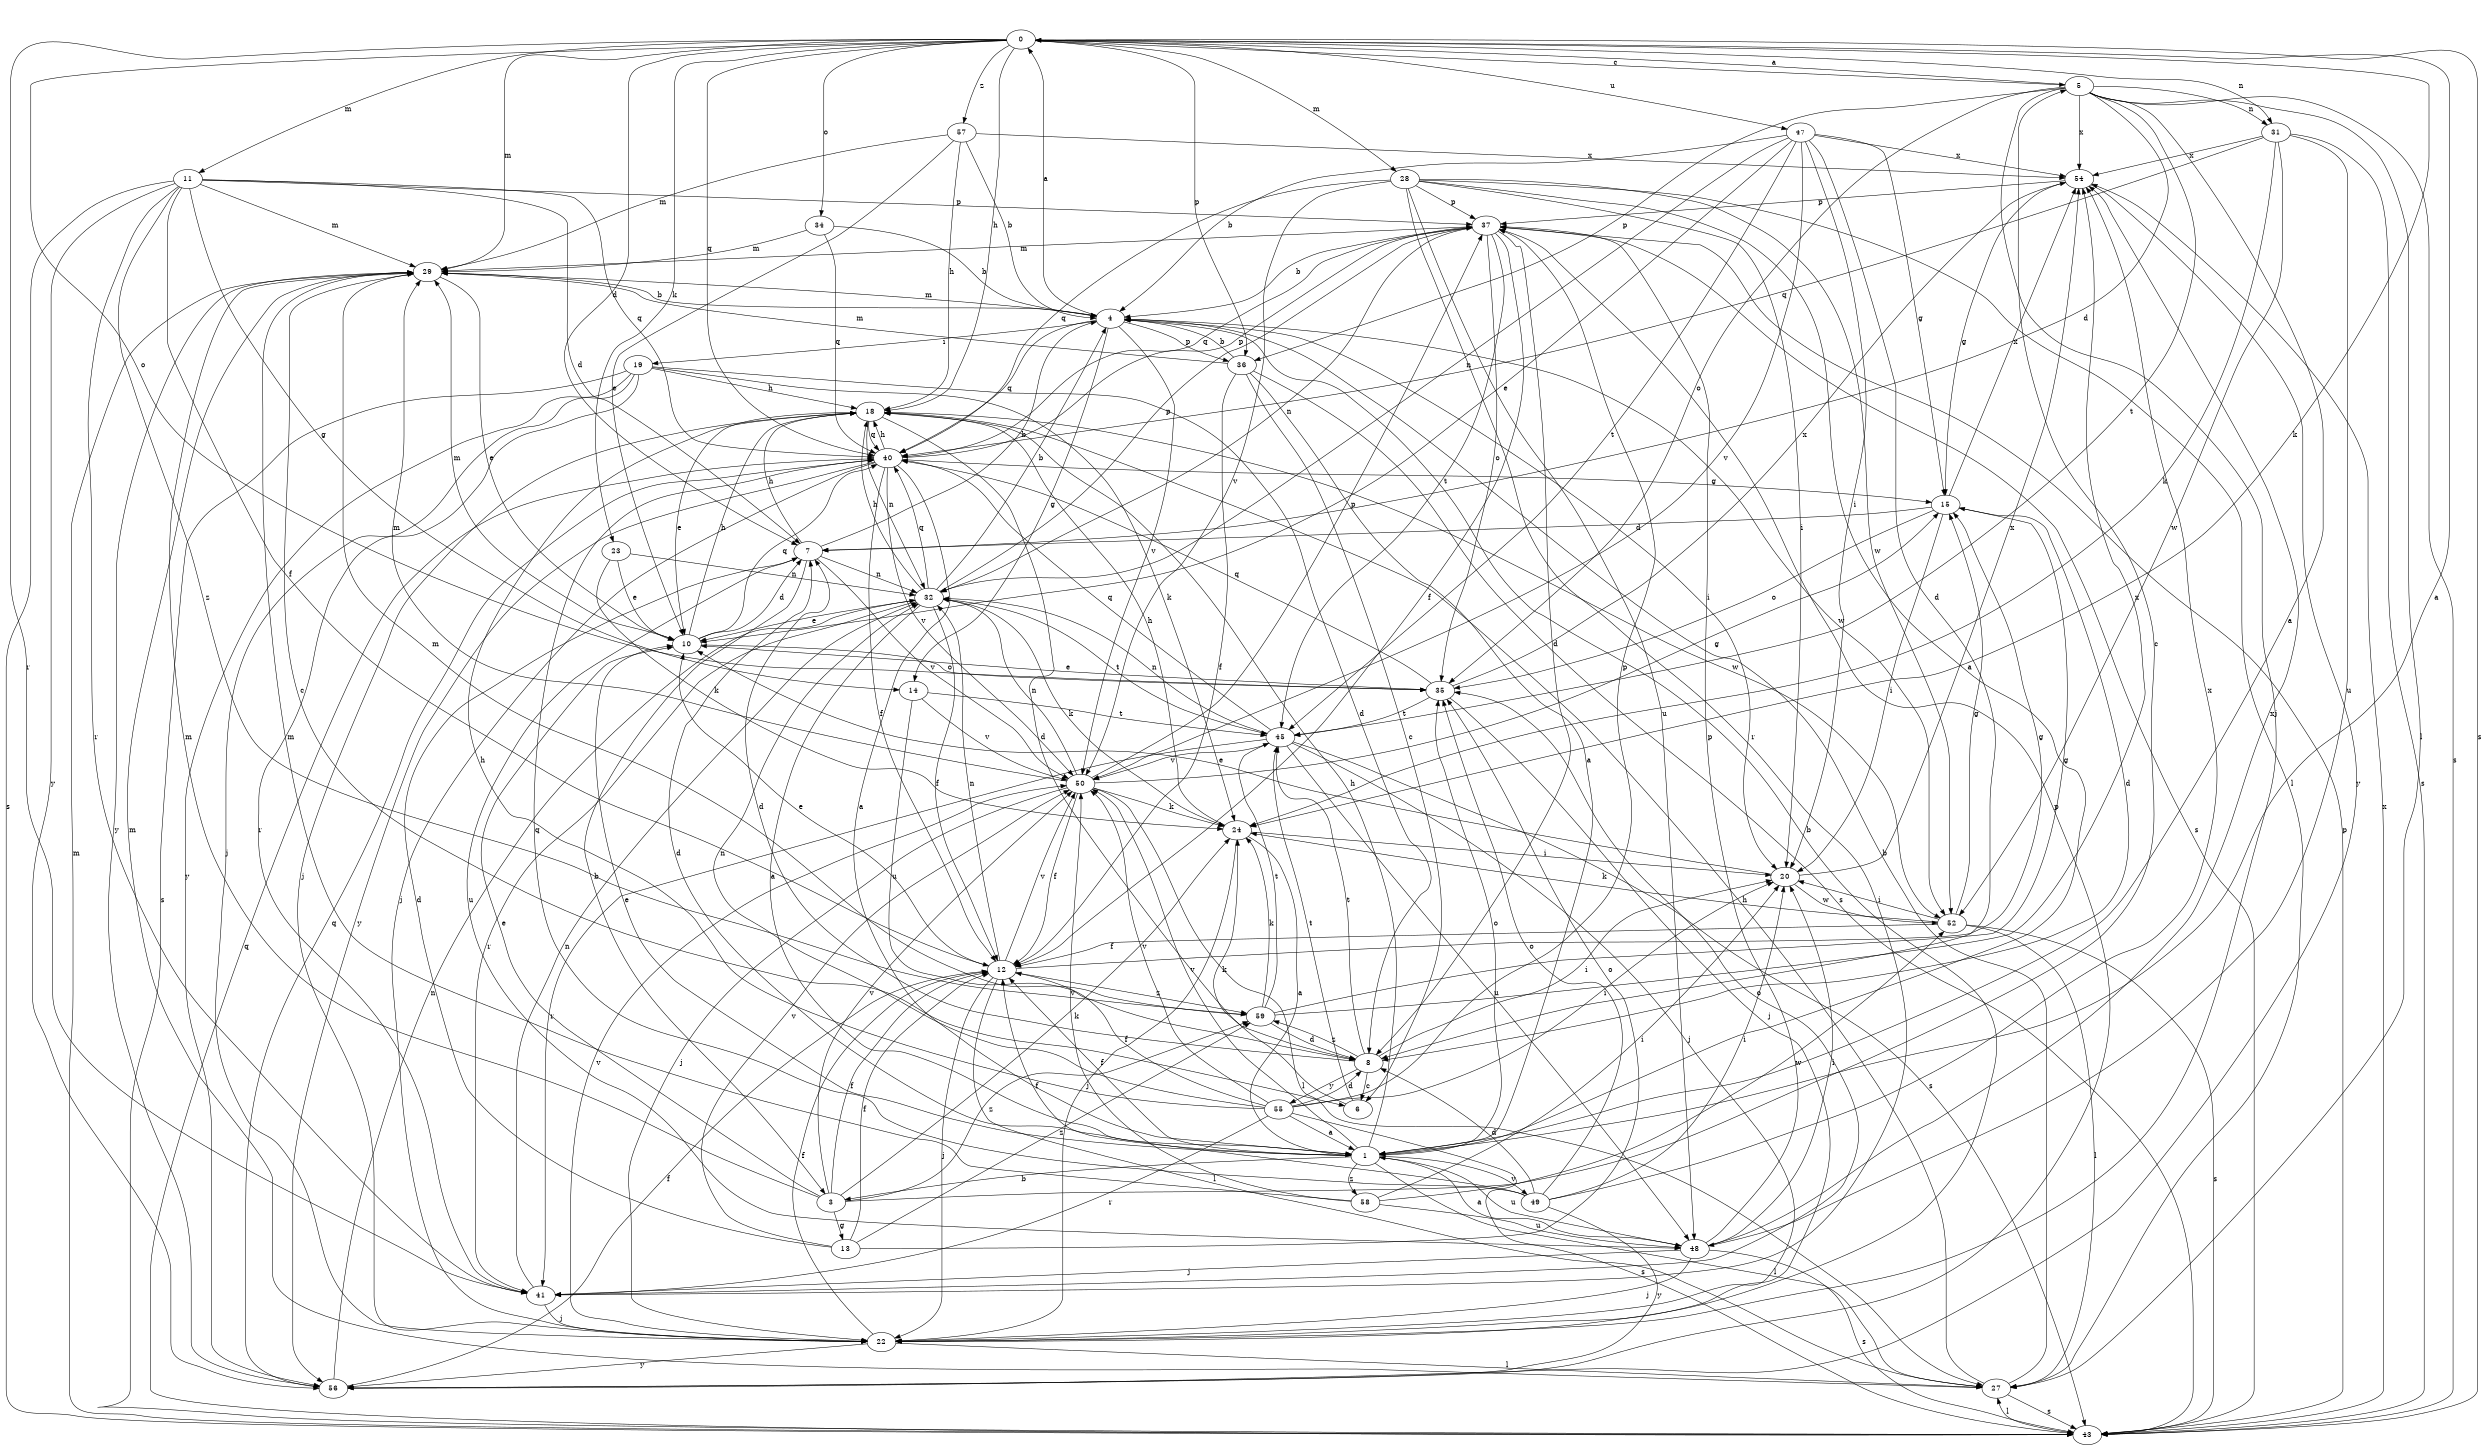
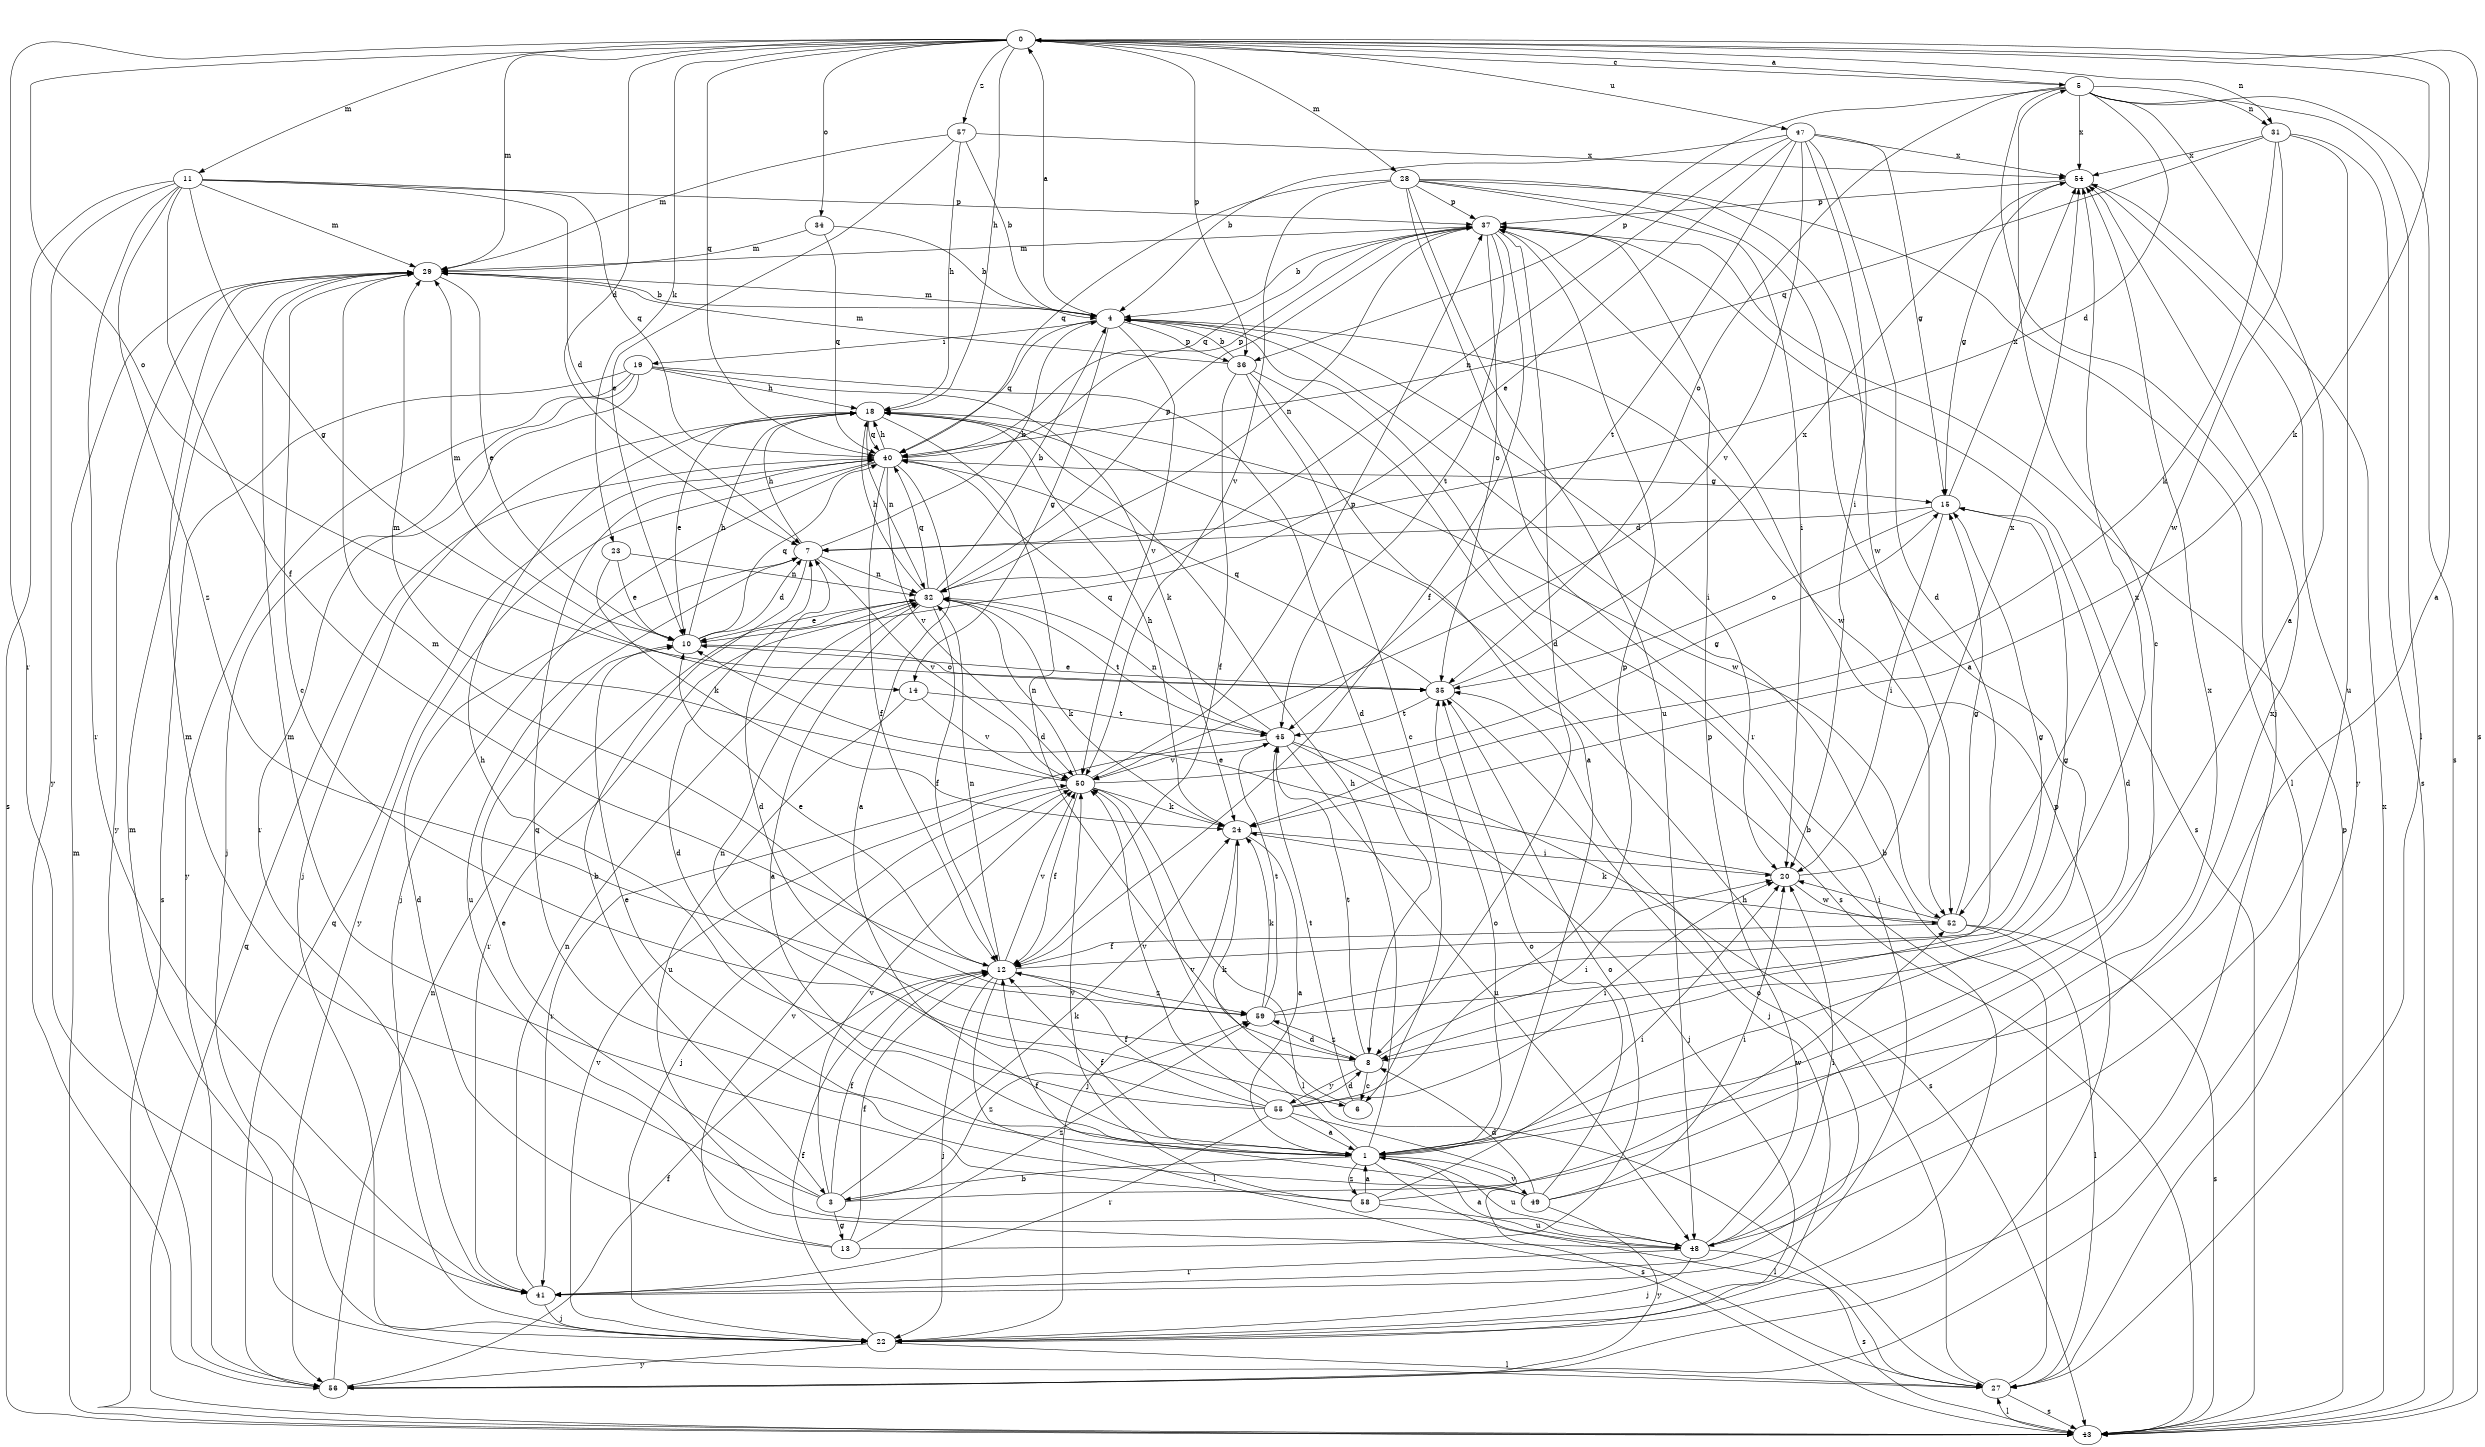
(1948, 561) -> none
(977, 984) -> (906, 1220)
none -> (1365, 1180)
(1189, 1272) -> (1189, 1272)
